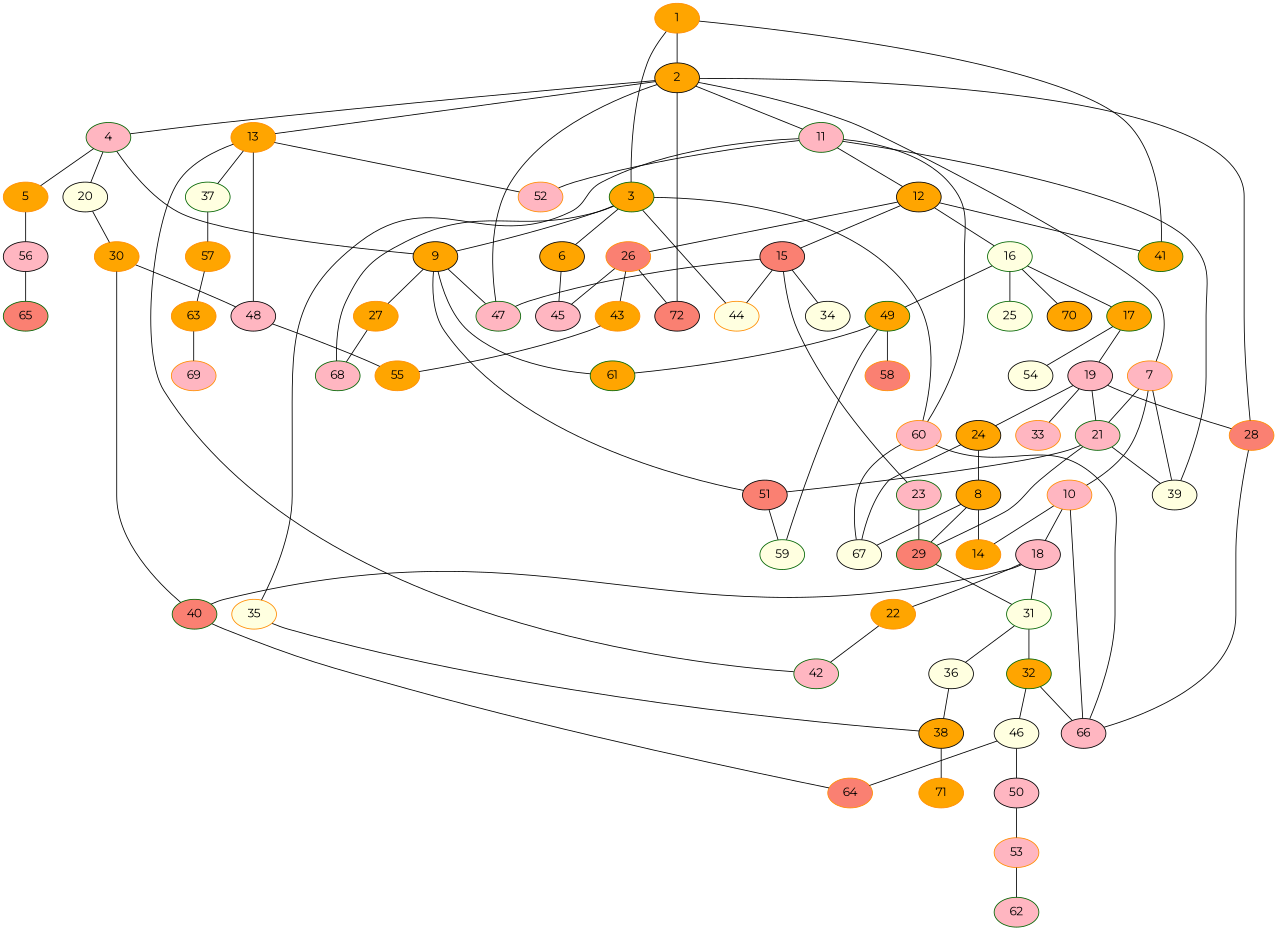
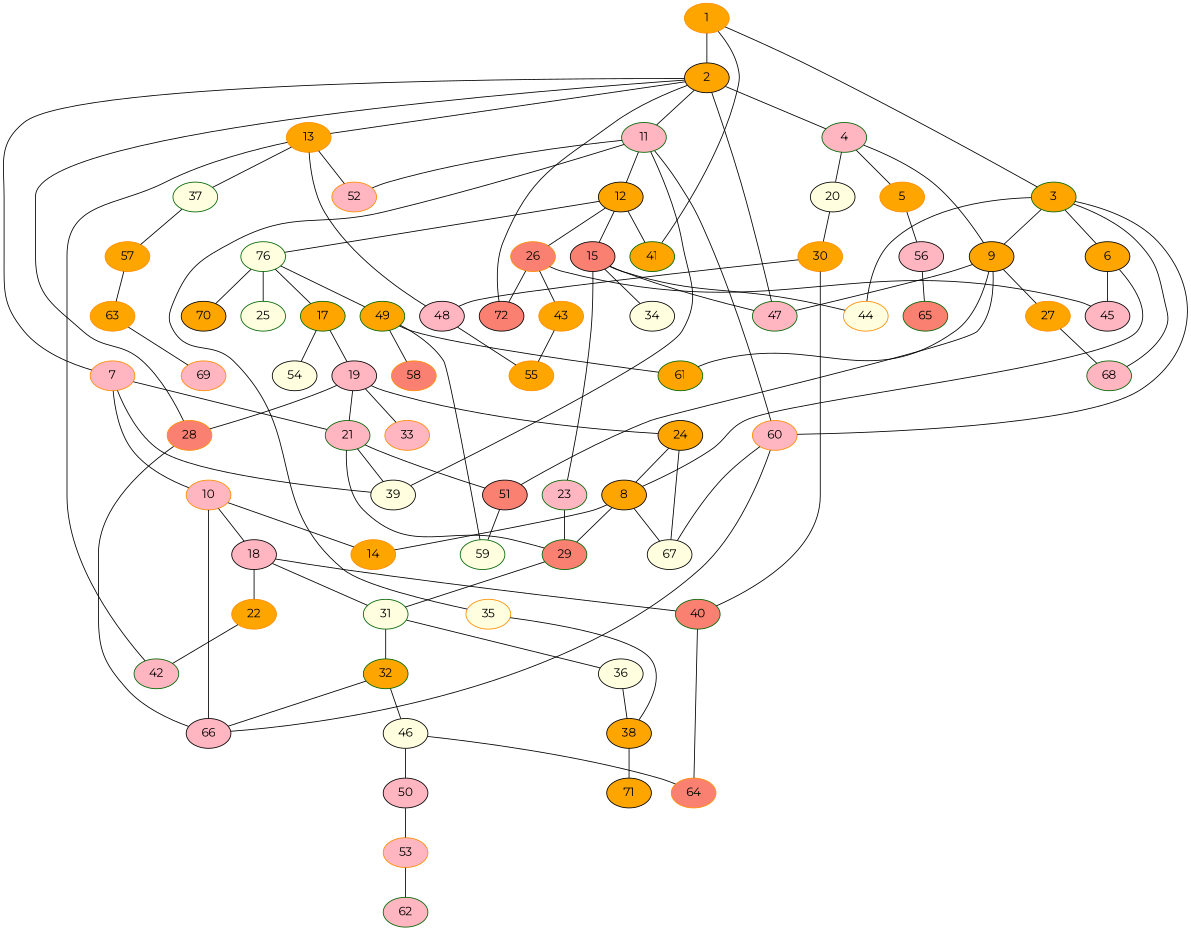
(1010, 257) -> (263, 257)
none -> (917, 386)
(941, 793) -> (629, 793)
